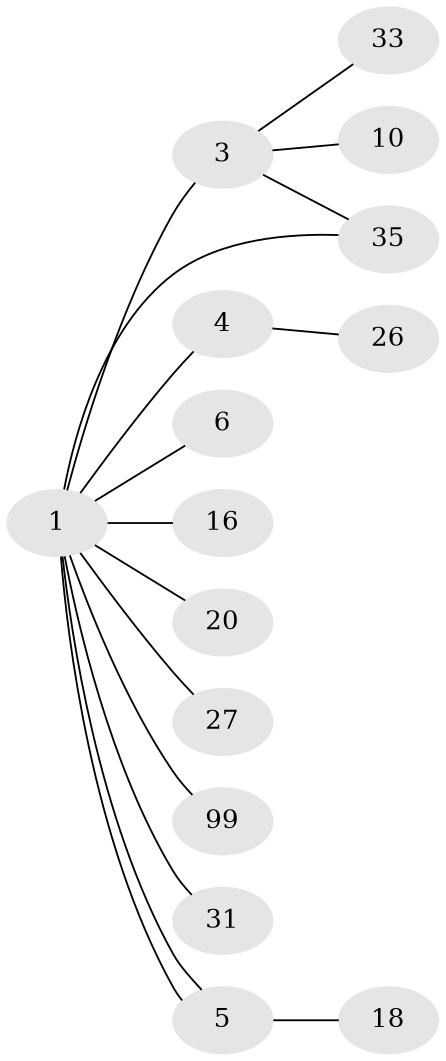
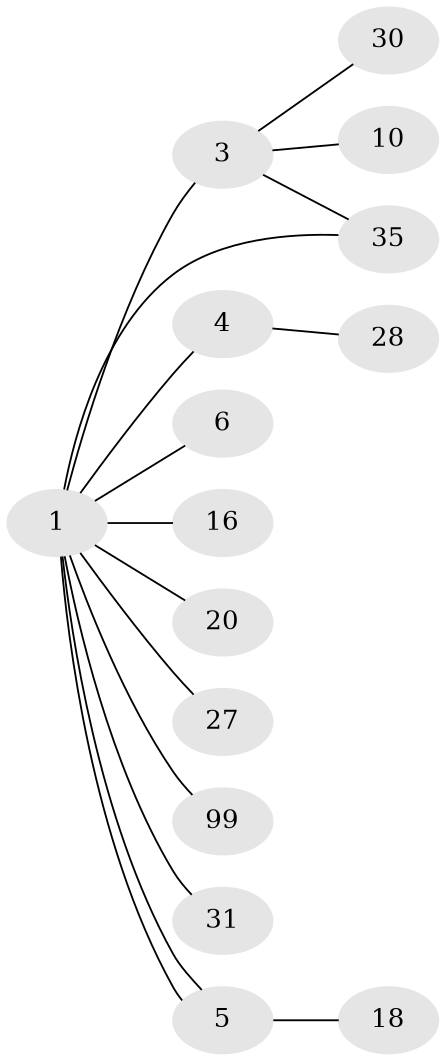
(389, 41) -> (389, 41)
(389, 339) -> (389, 339)
